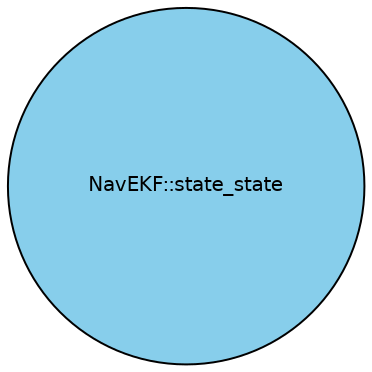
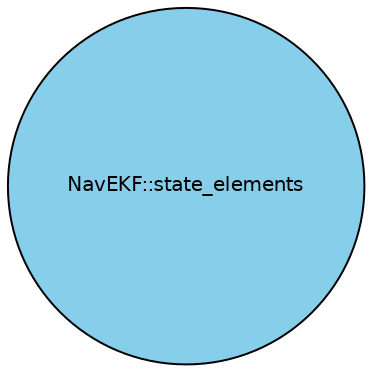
(186, 186) -> (186, 186)
